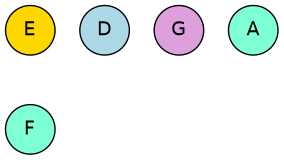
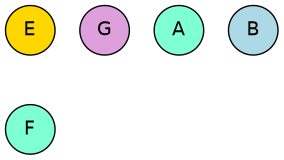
(105, 30) -> none
none -> (253, 30)
